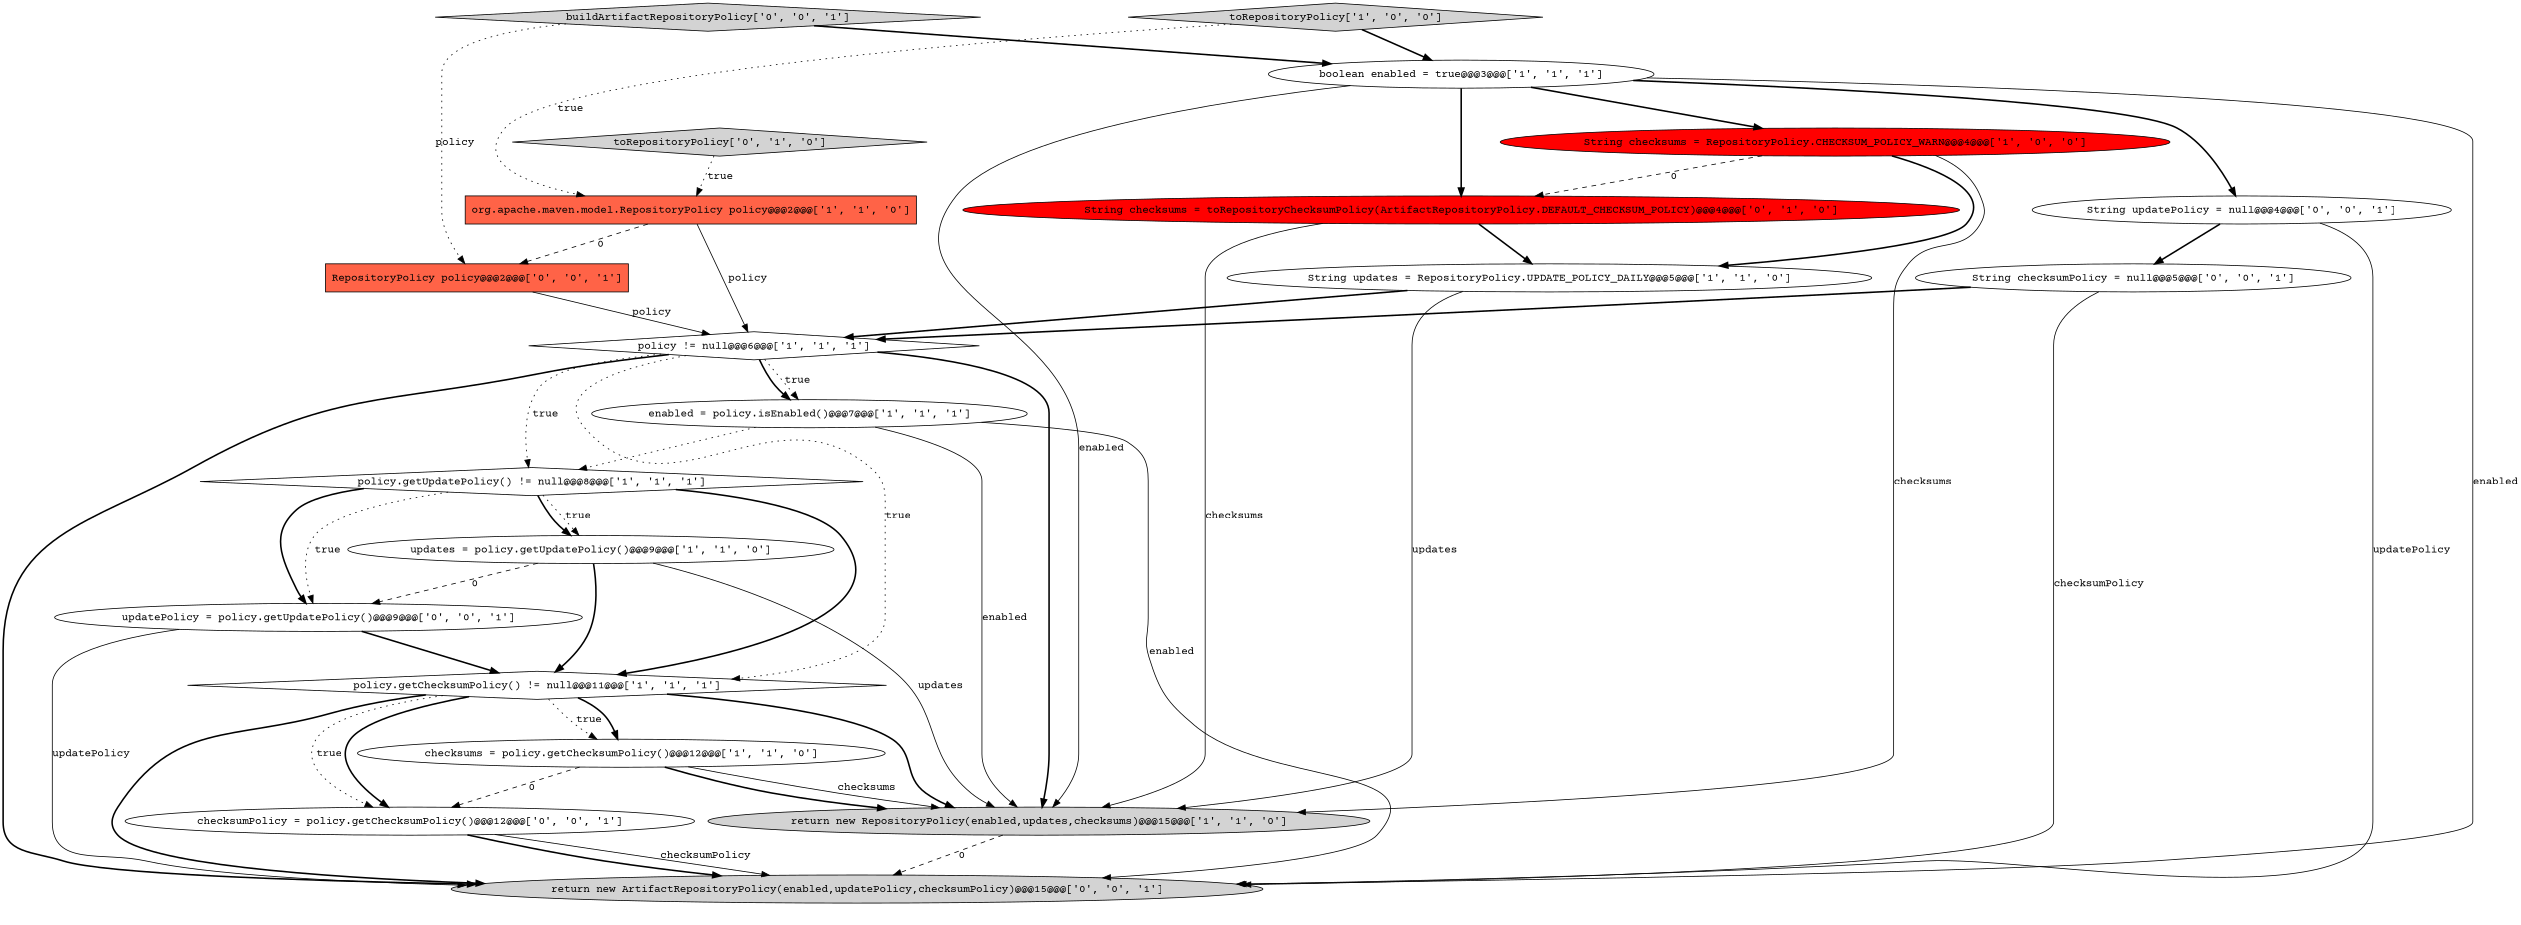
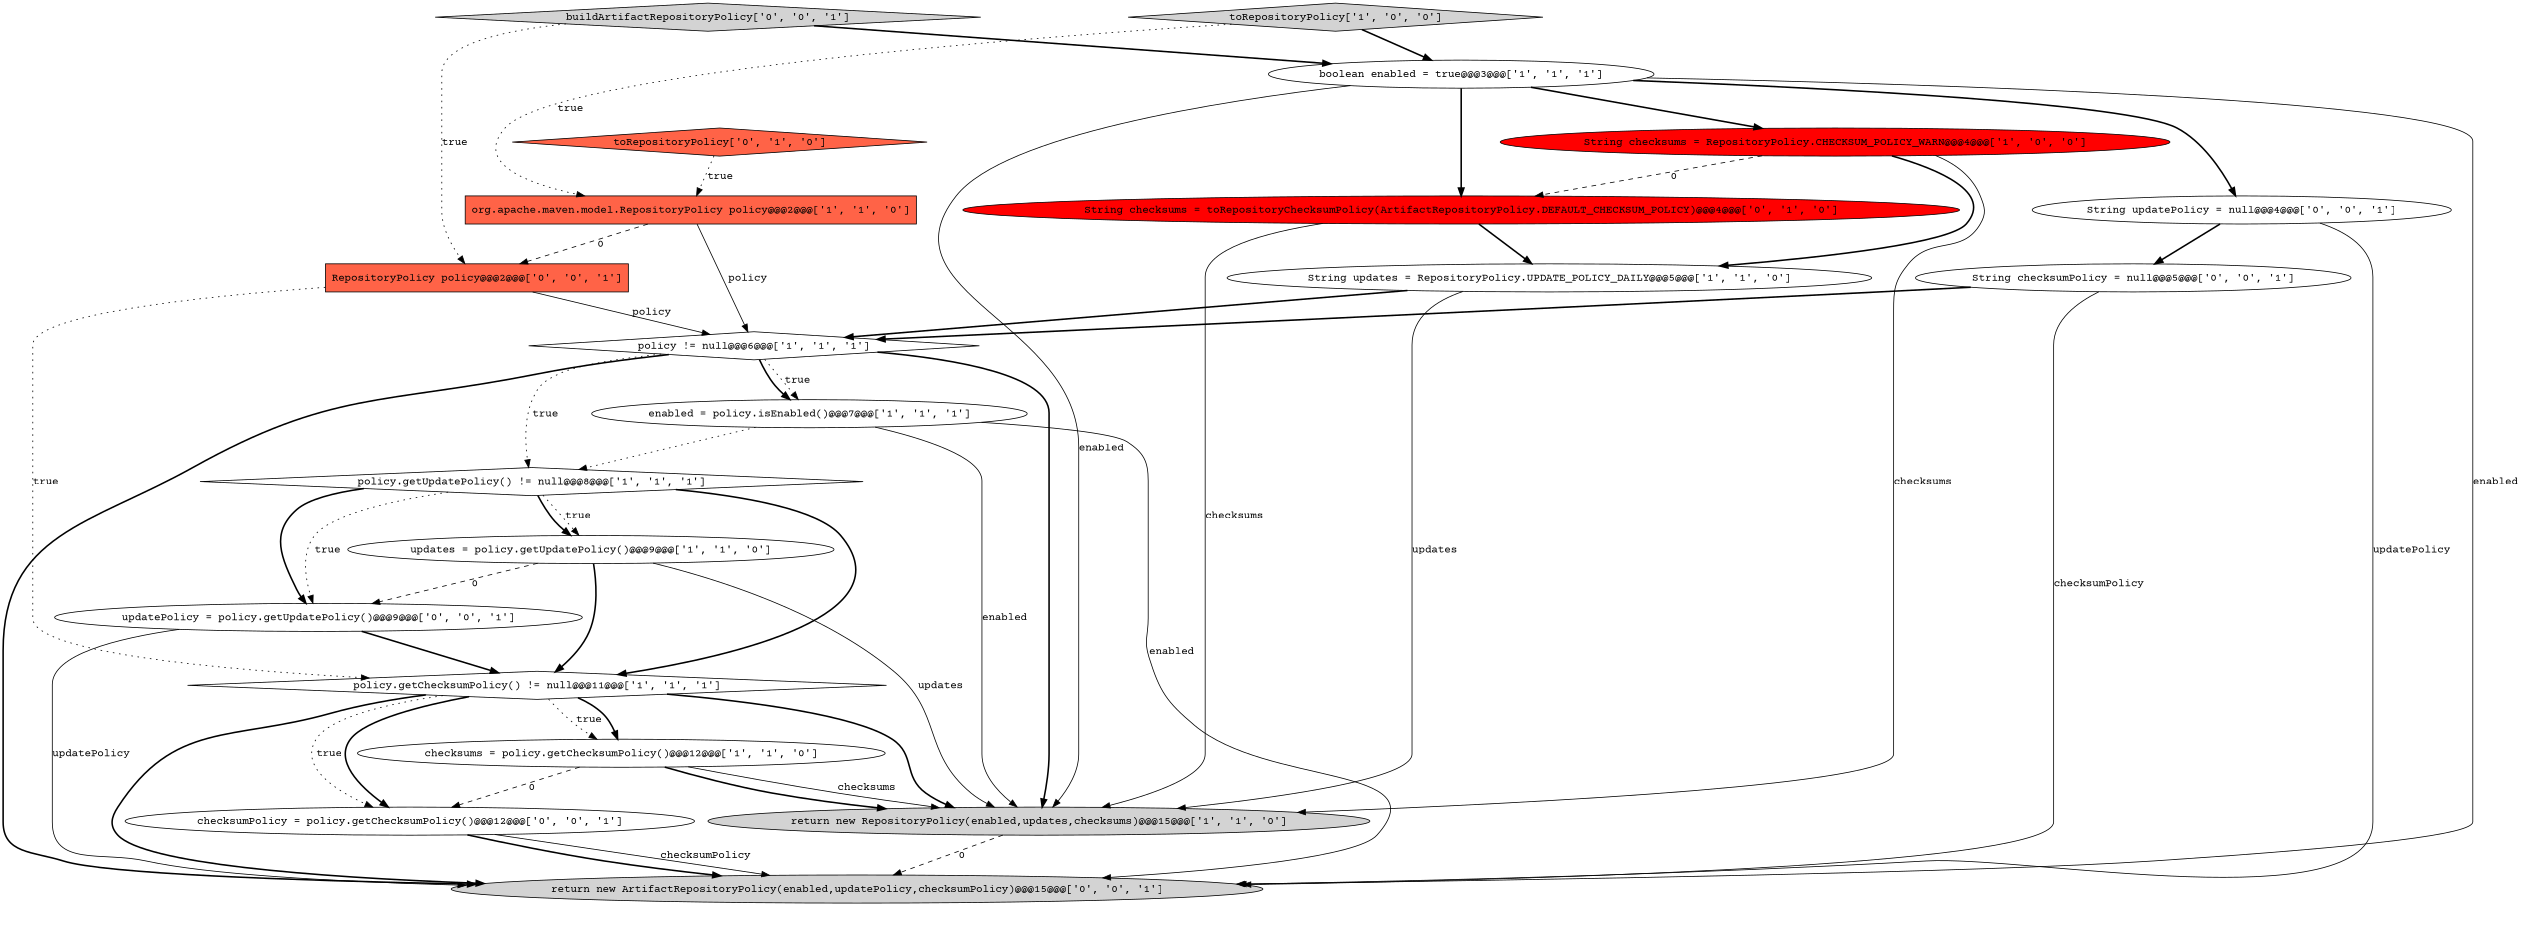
(455, 142) -> (455, 142)
(720, 142) -> (720, 142)
(810, 442) -> (33, 500)
